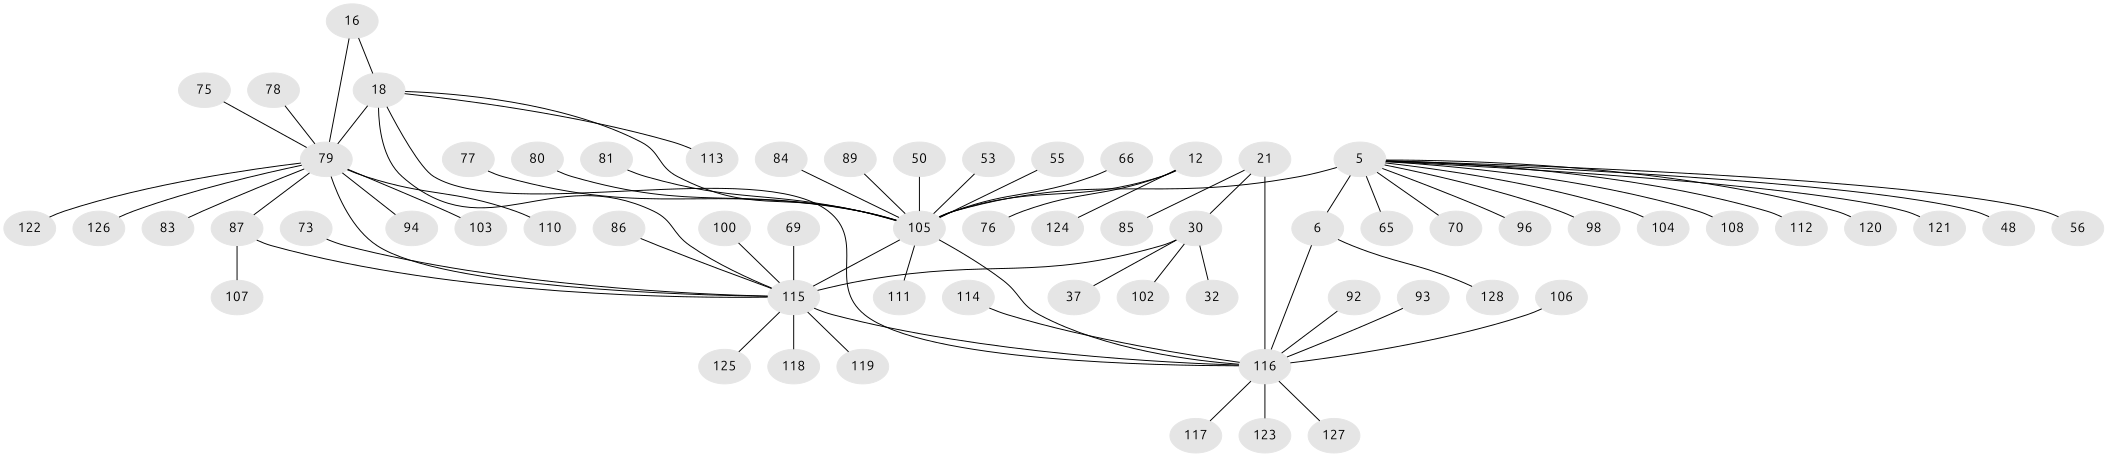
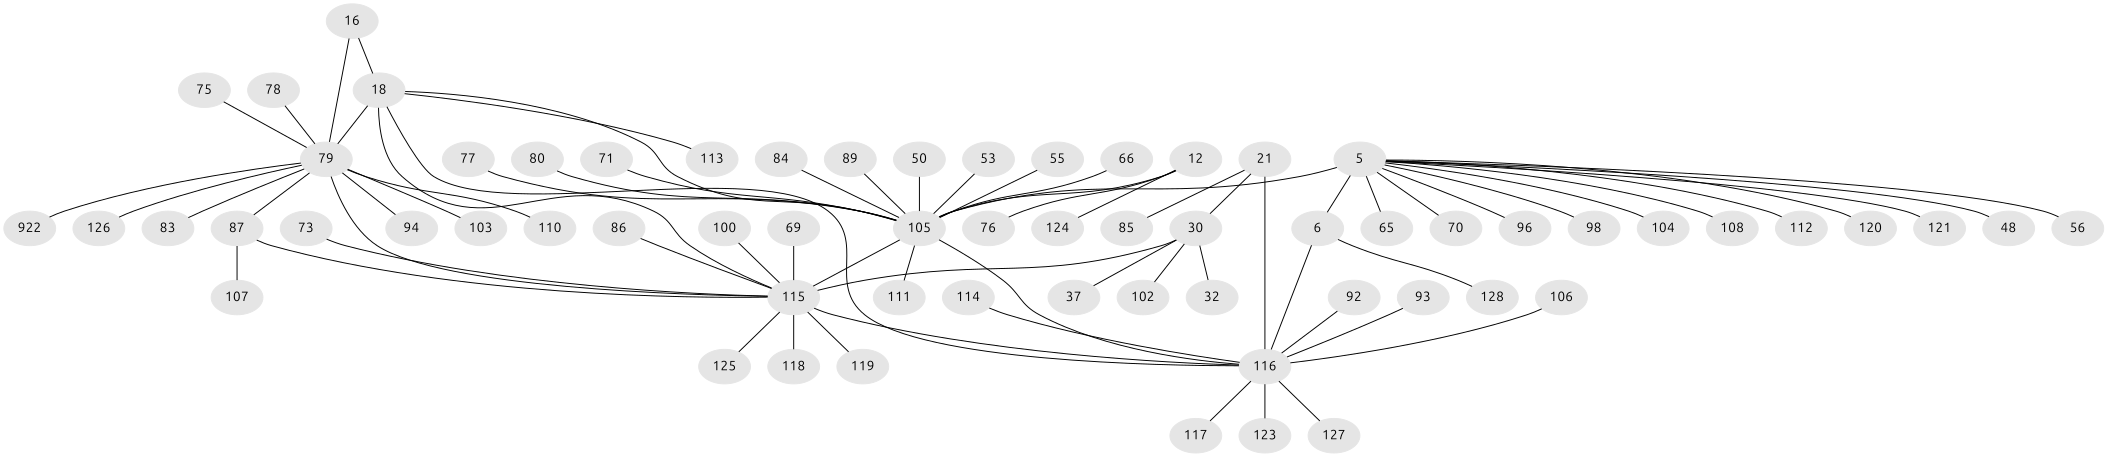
(607, 159) -> (607, 159)
(30, 228) -> (30, 228)
